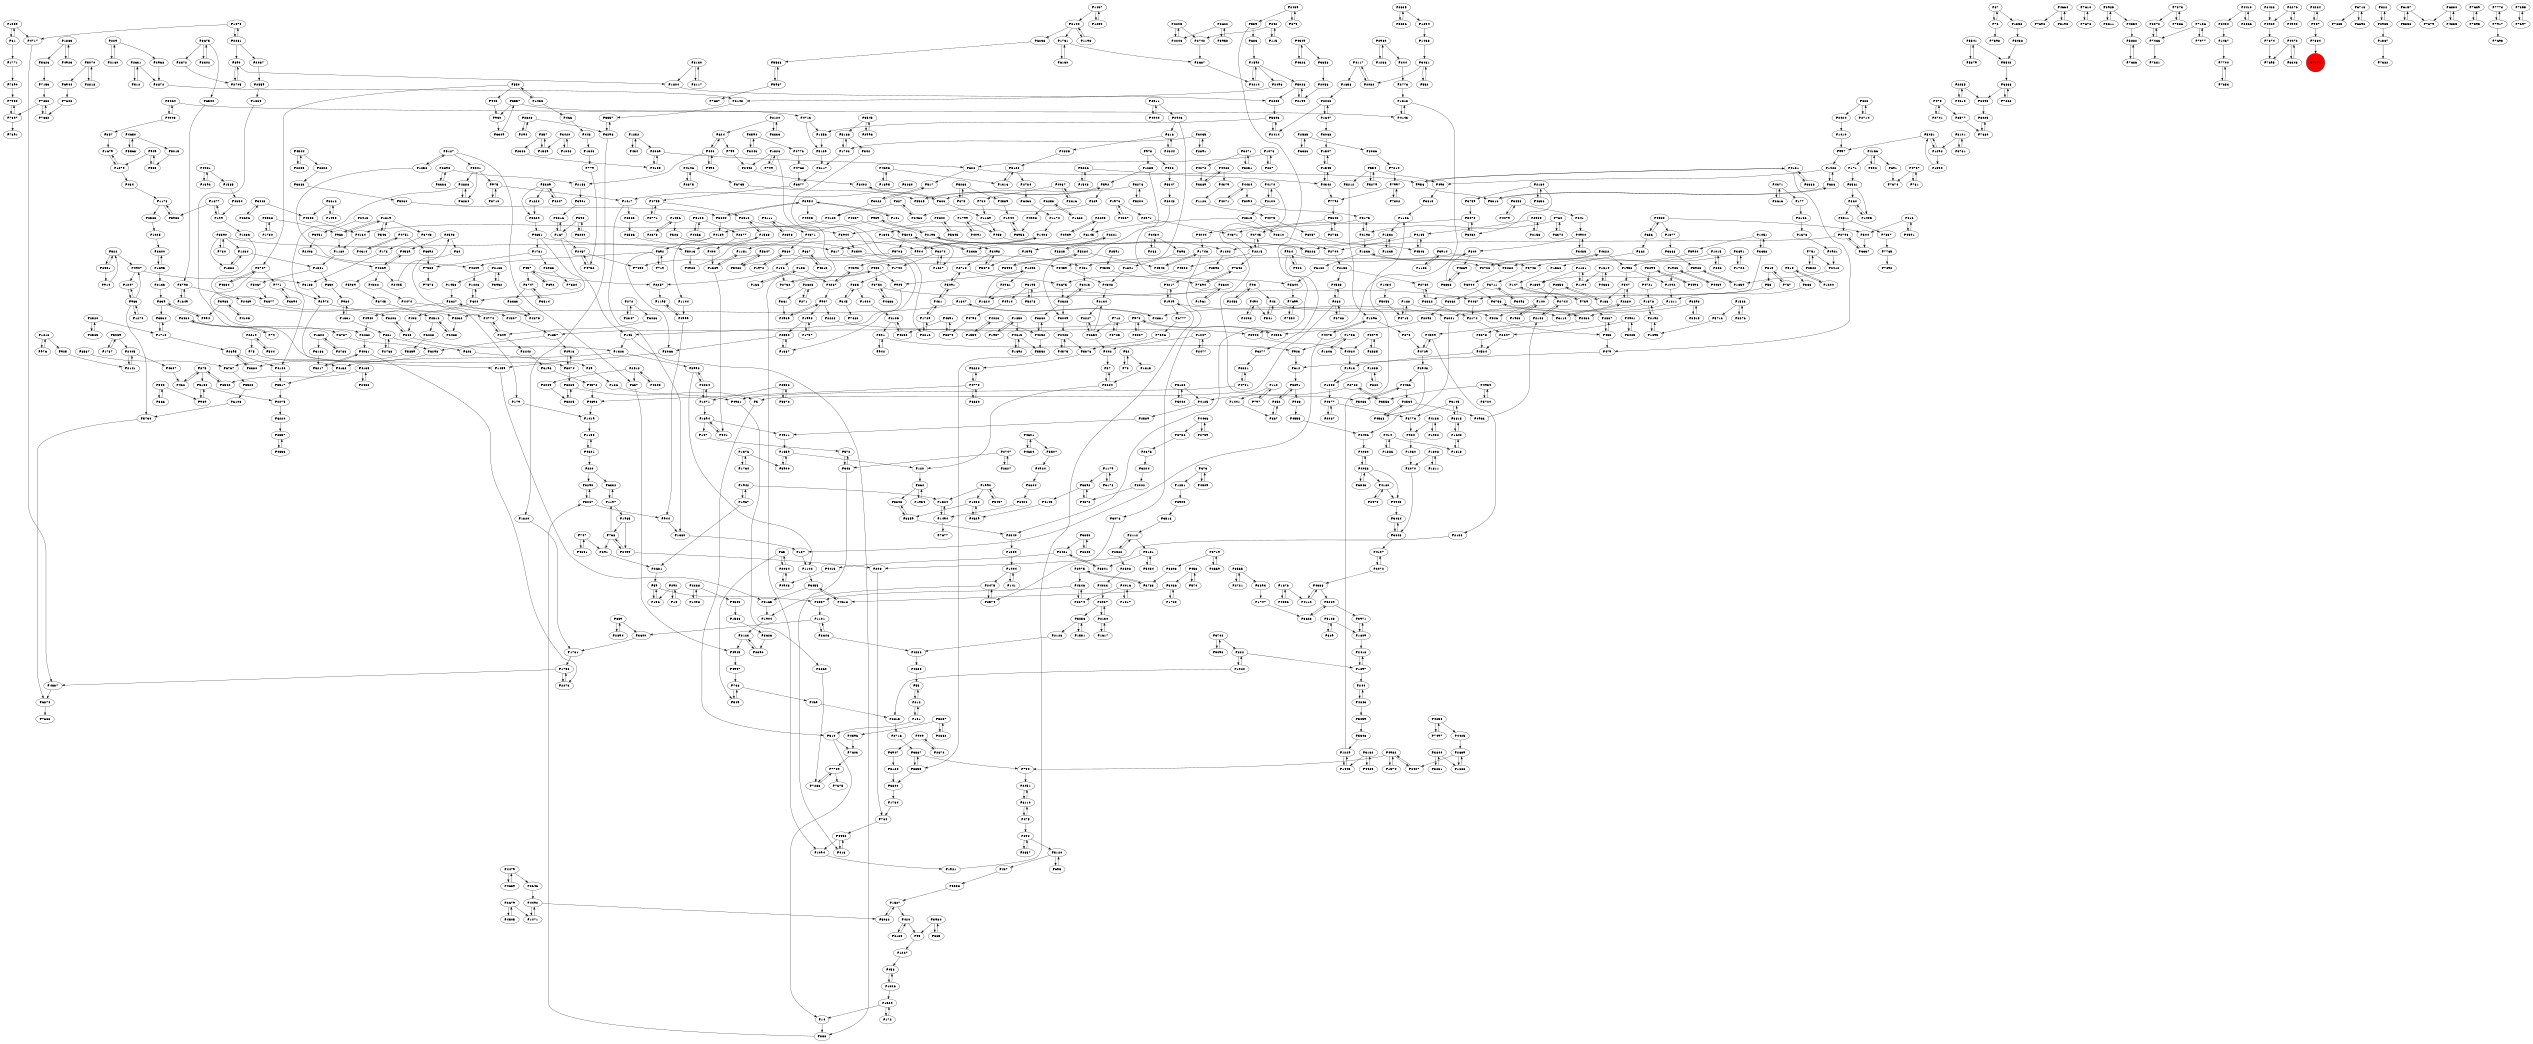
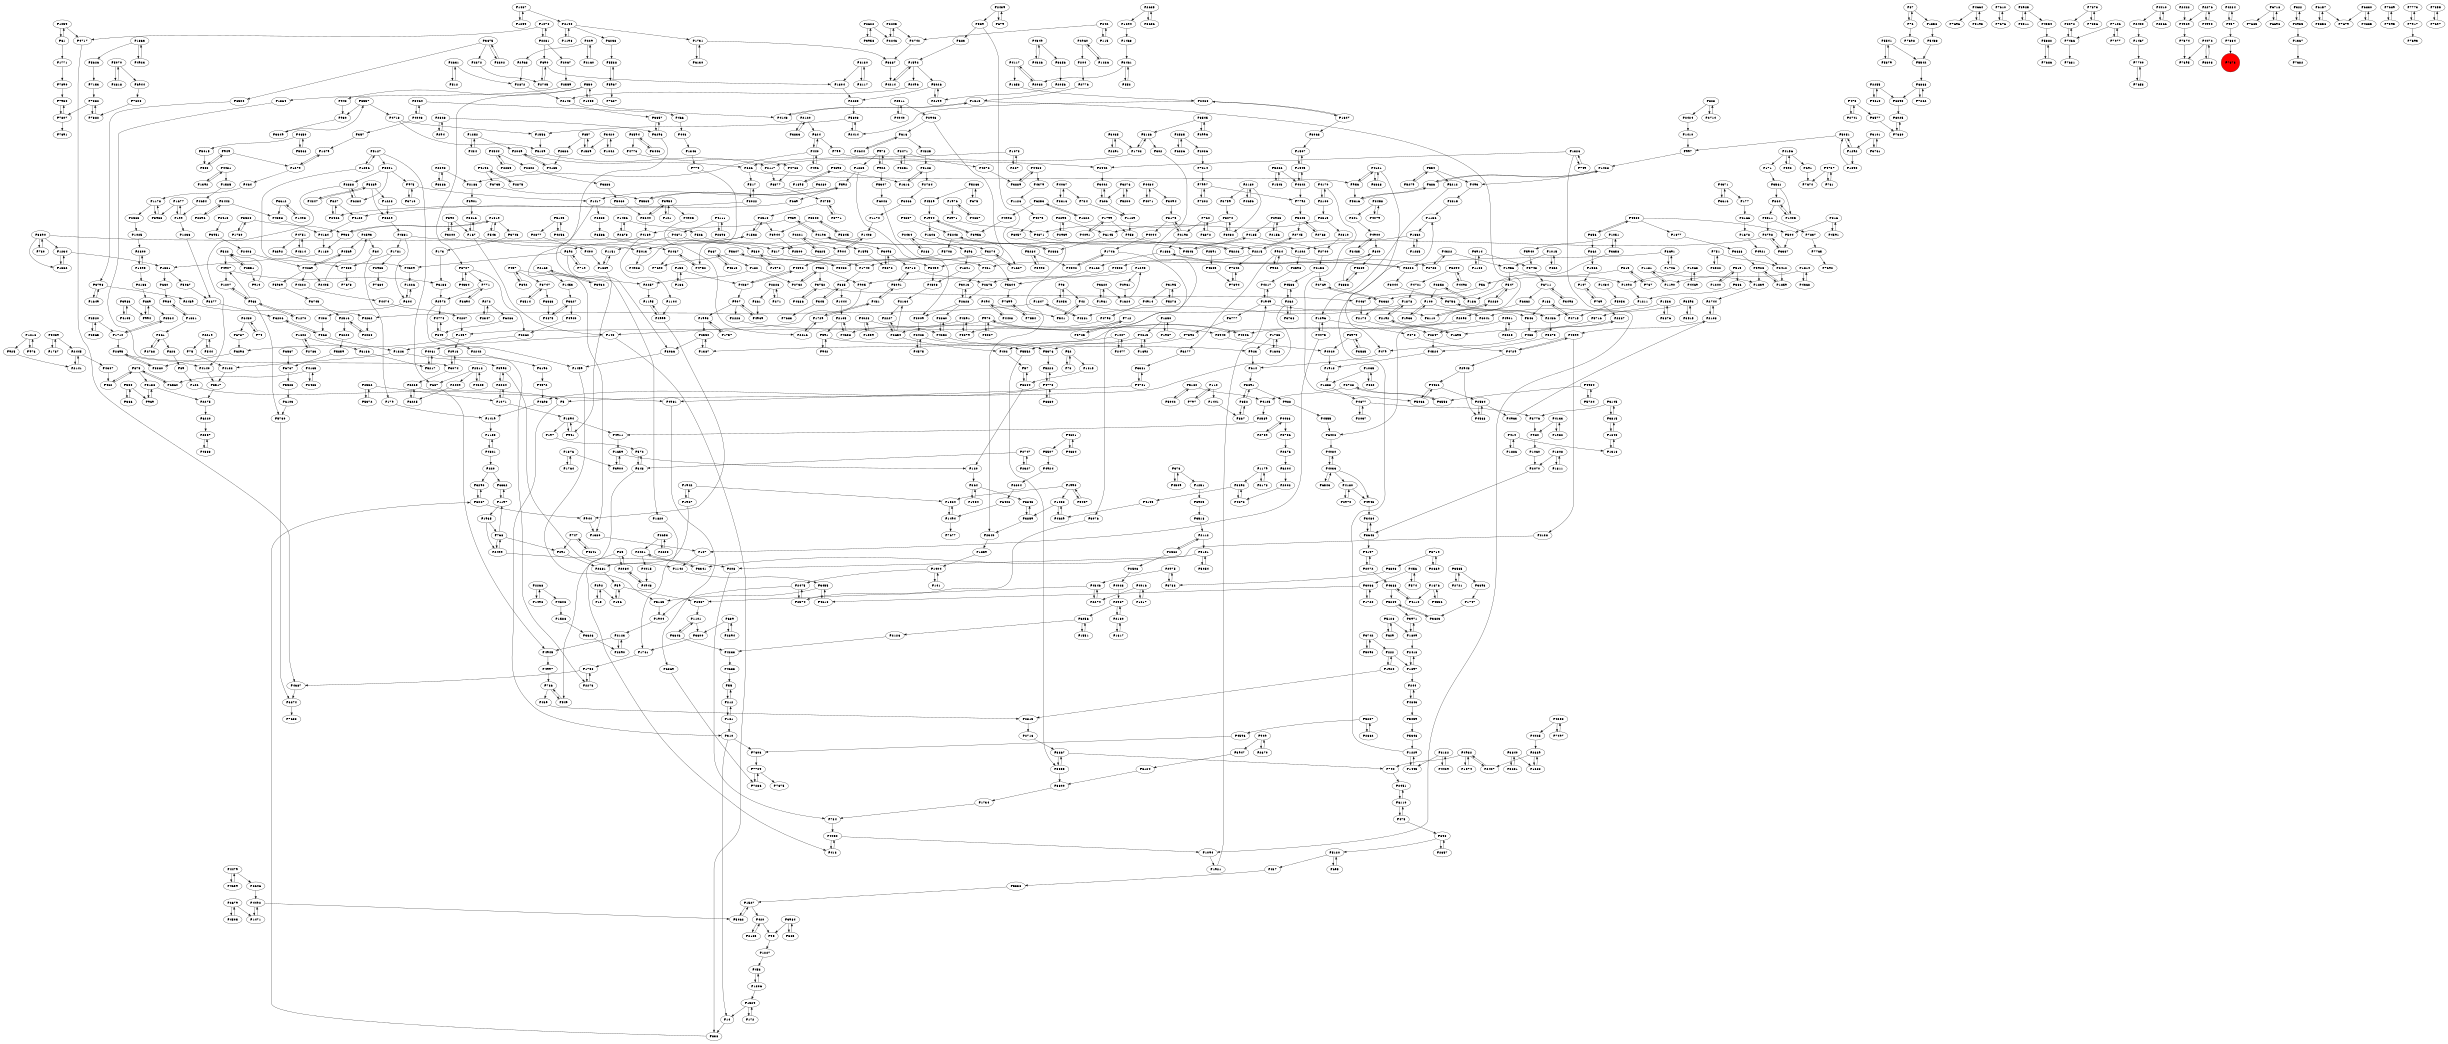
none -> (883, 161)
